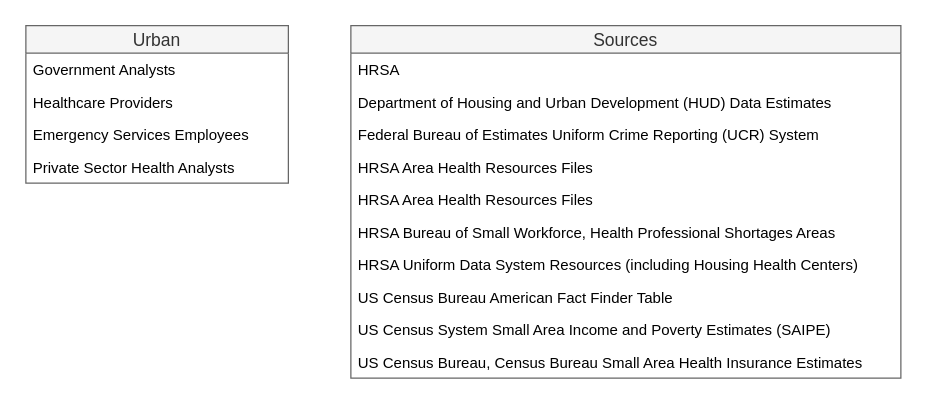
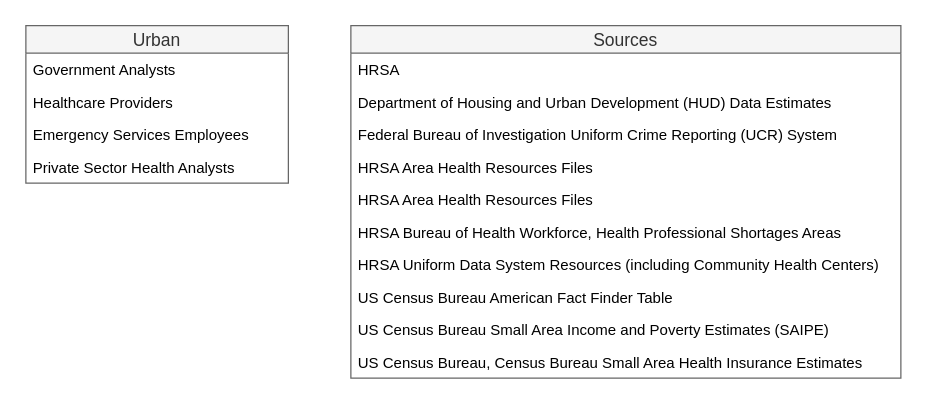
(601, 135) -> (616, 135)
(612, 233) -> (618, 233)
(620, 265) -> (628, 265)
(603, 330) -> (603, 330)
